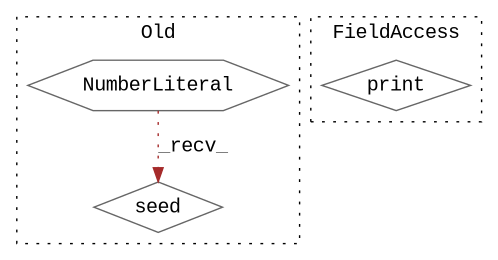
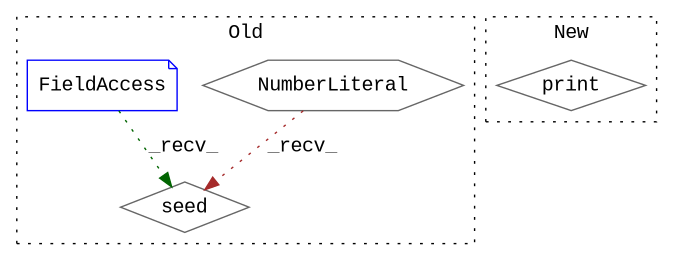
(396, 33) -> (571, 33)
none -> (102, 85)
